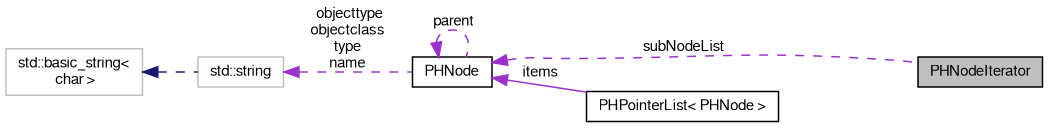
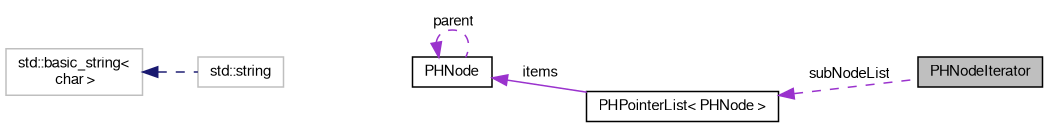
(713, 56) -> (856, 86)
(356, 72) -> none
